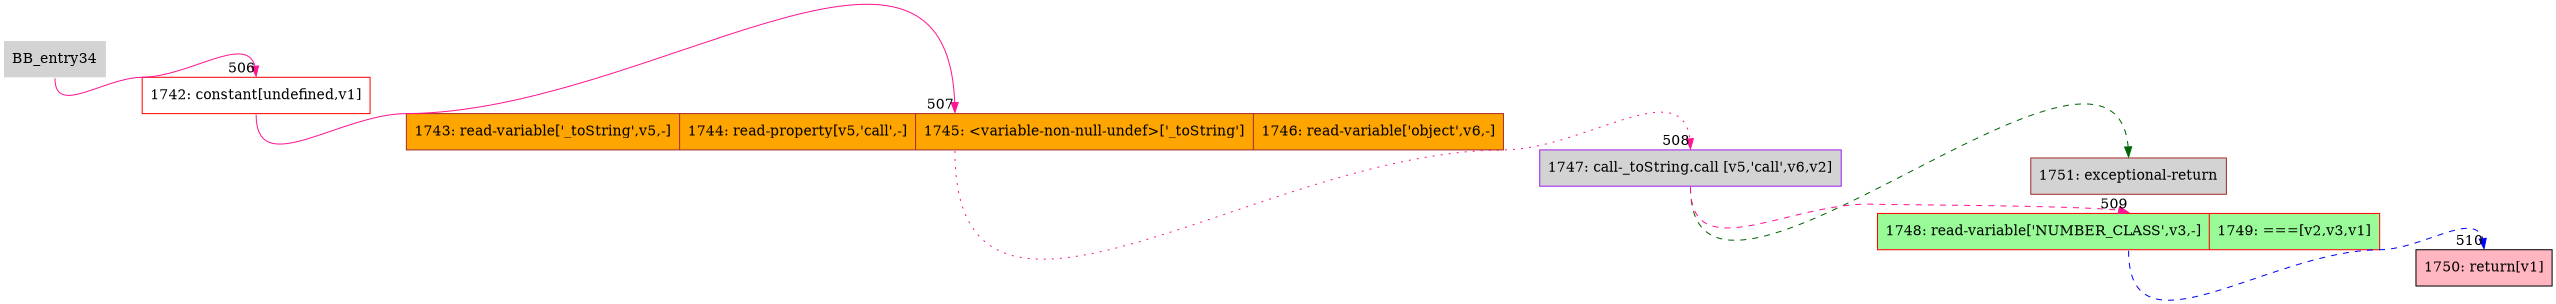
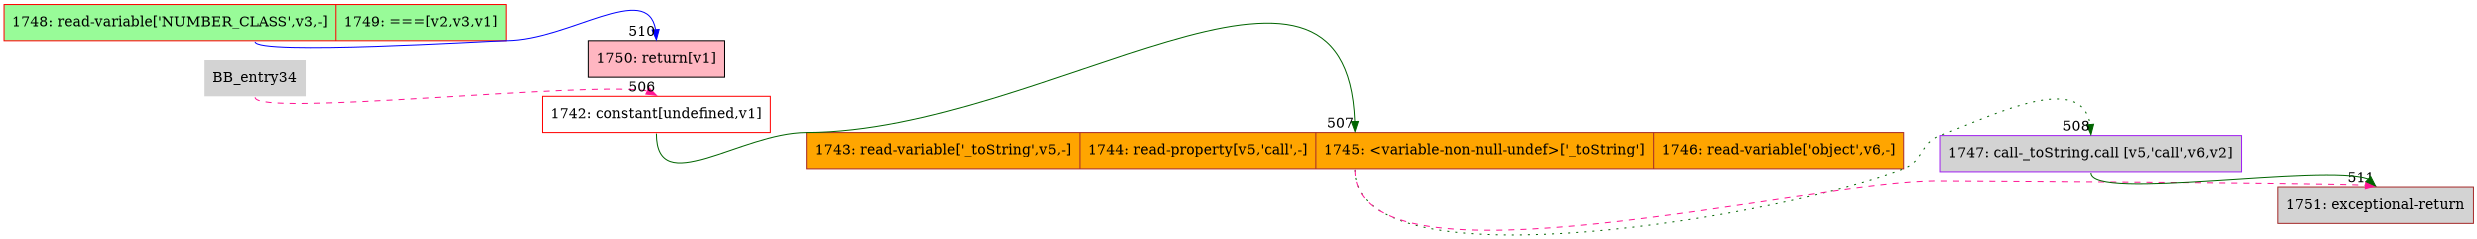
(626, 69) -> (1026, 88)
(153, 76) -> (451, 97)
(1905, 174) -> (2270, 177)
none -> (1872, 186)
(1295, 191) -> (1708, 216)
(1891, 205) -> none
(2292, 266) -> (462, 43)
